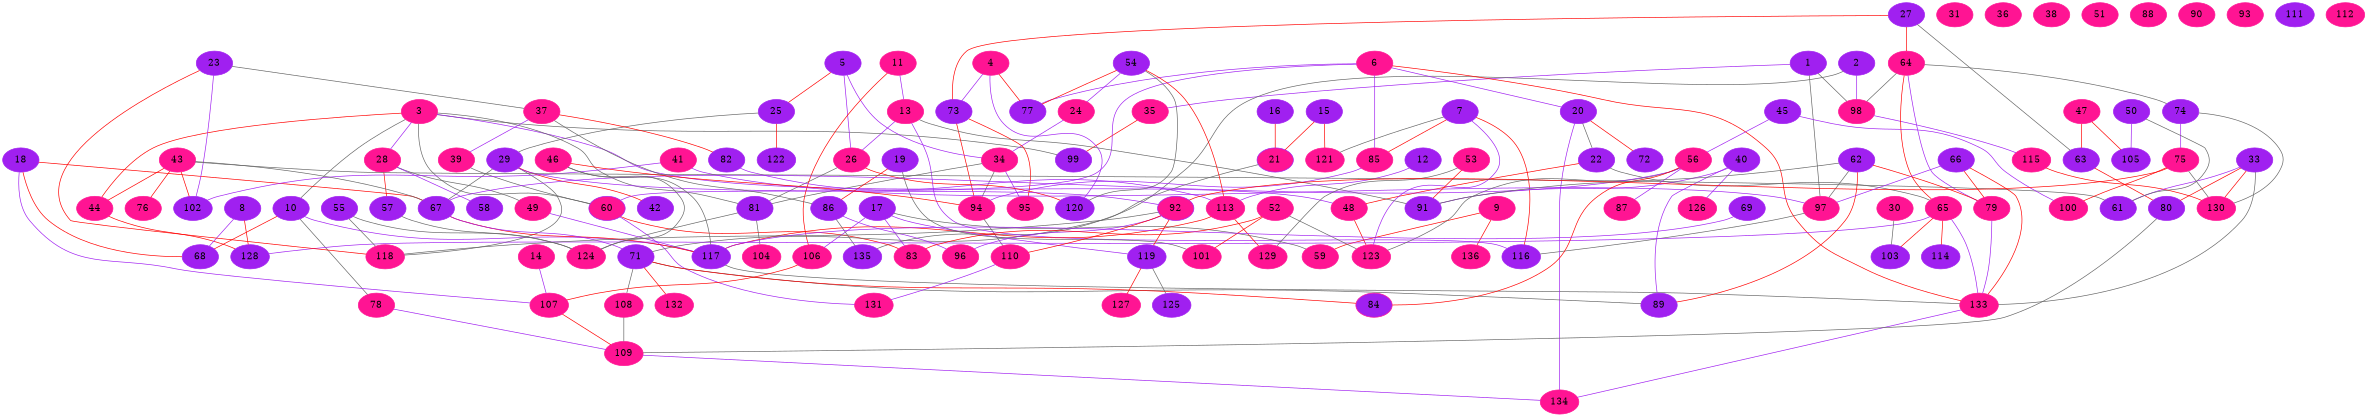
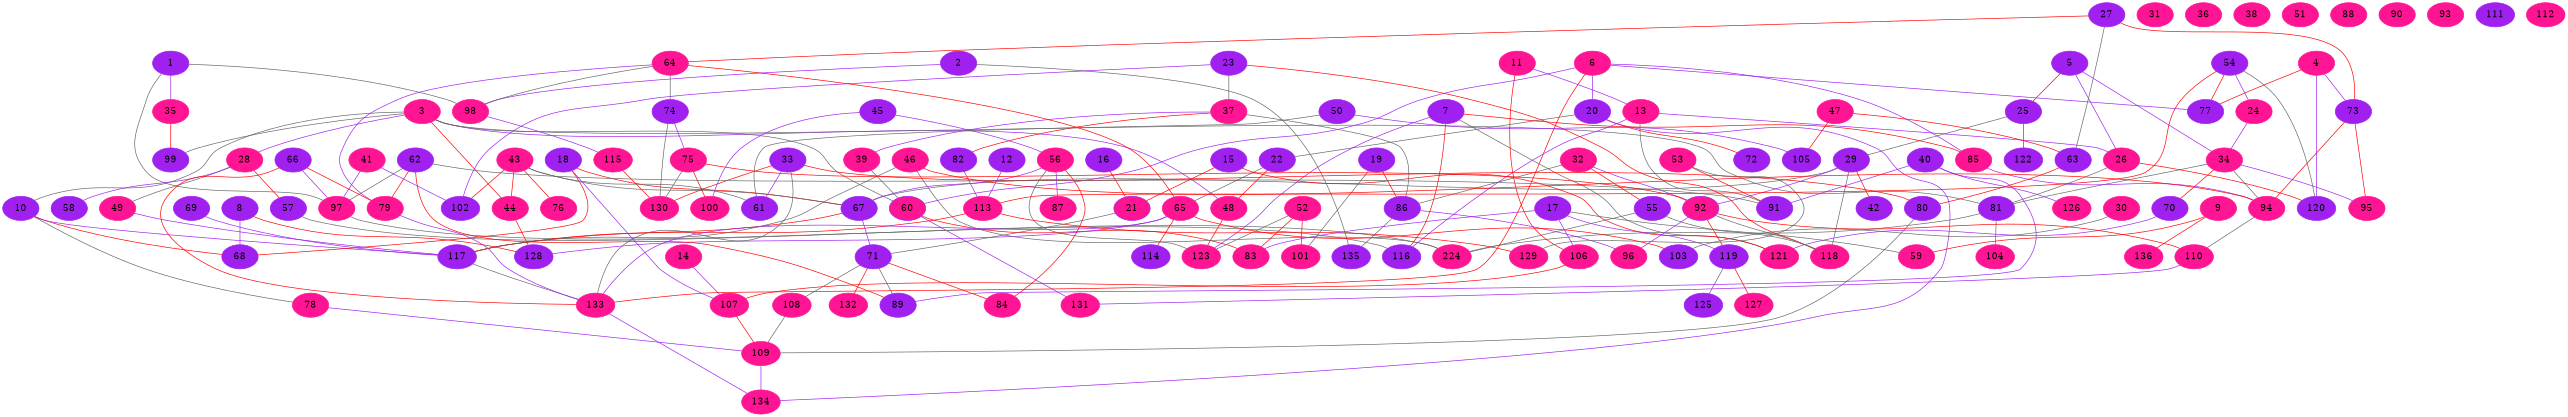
none -> (1578, 160)
none -> (2170, 208)
(586, 257) -> (1452, 257)
(1374, 305) -> (1002, 305)
